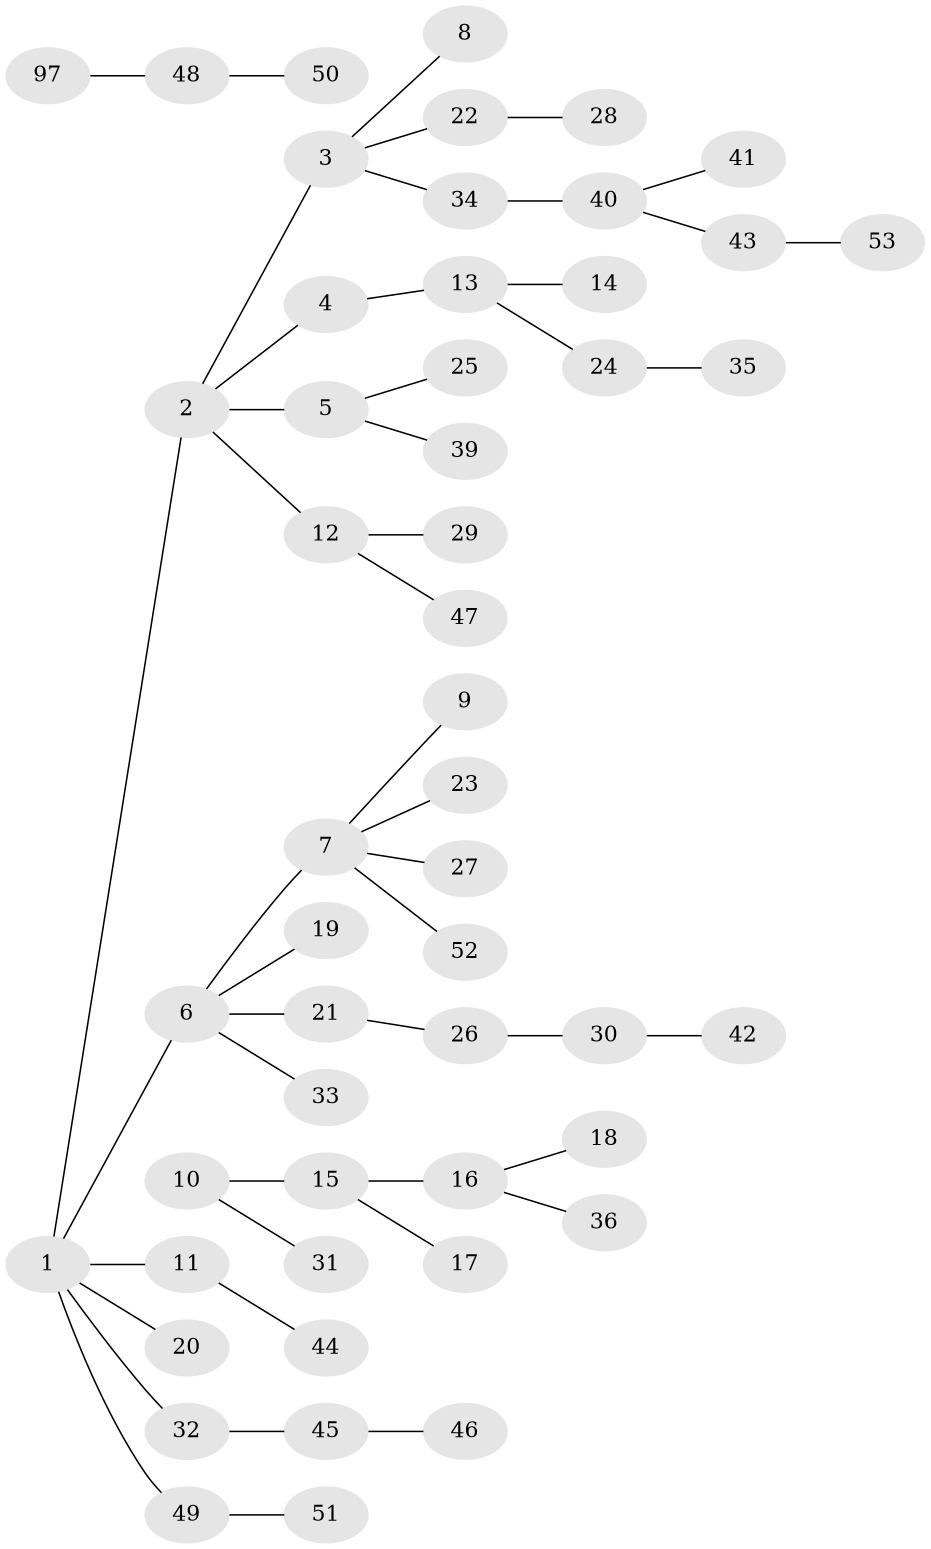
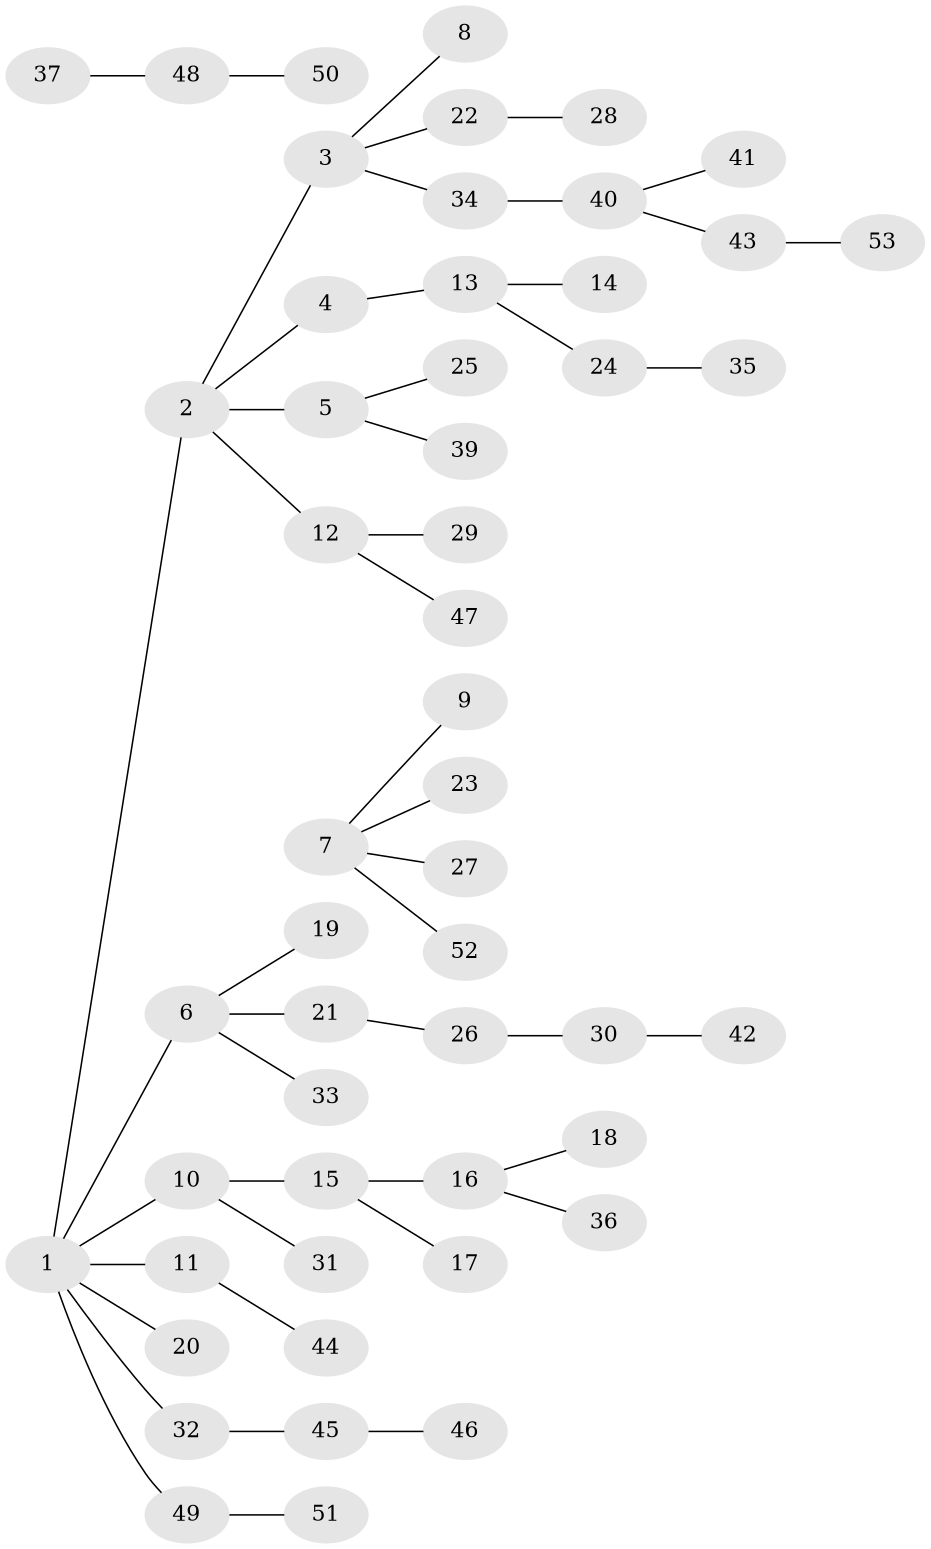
(48, 76) -> (48, 76)
(252, 928) -> none
none -> (118, 1223)
